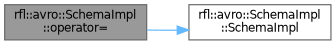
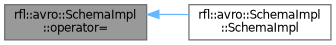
(162, 30) -> (174, 14)
